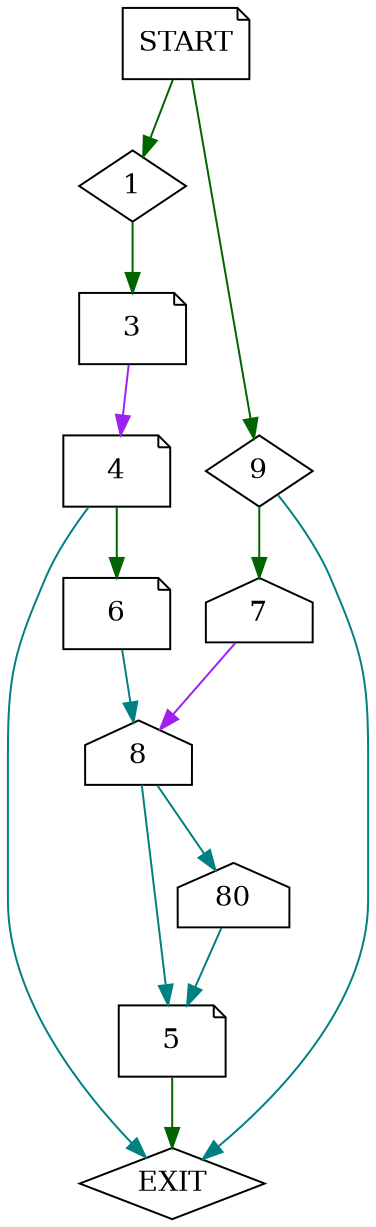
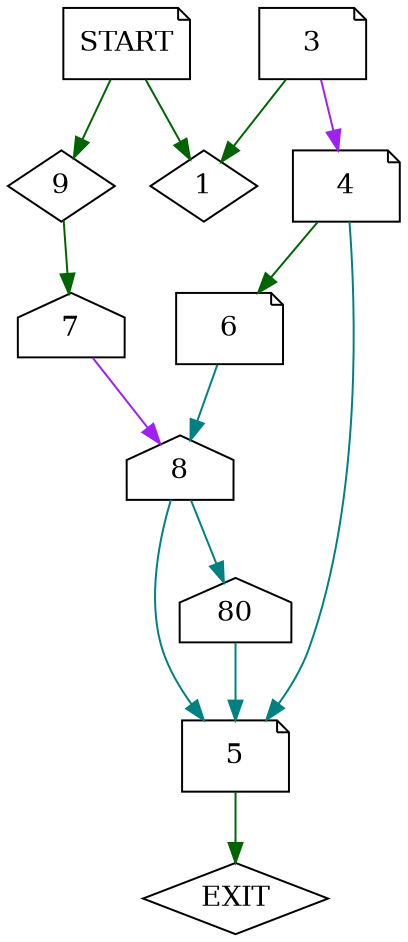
(133, 248) -> (260, 113)
(8, 834) -> (347, 469)
(368, 835) -> none
